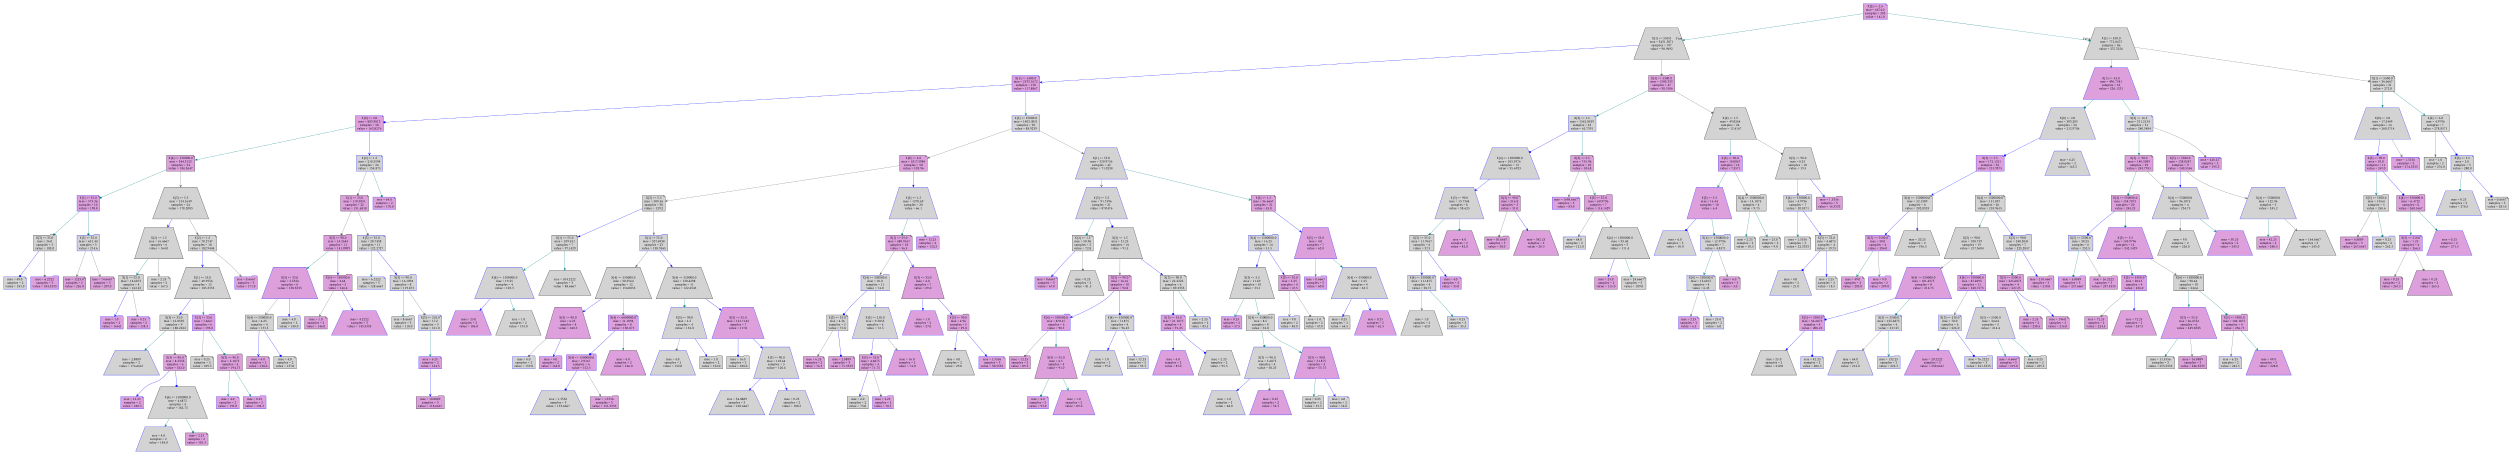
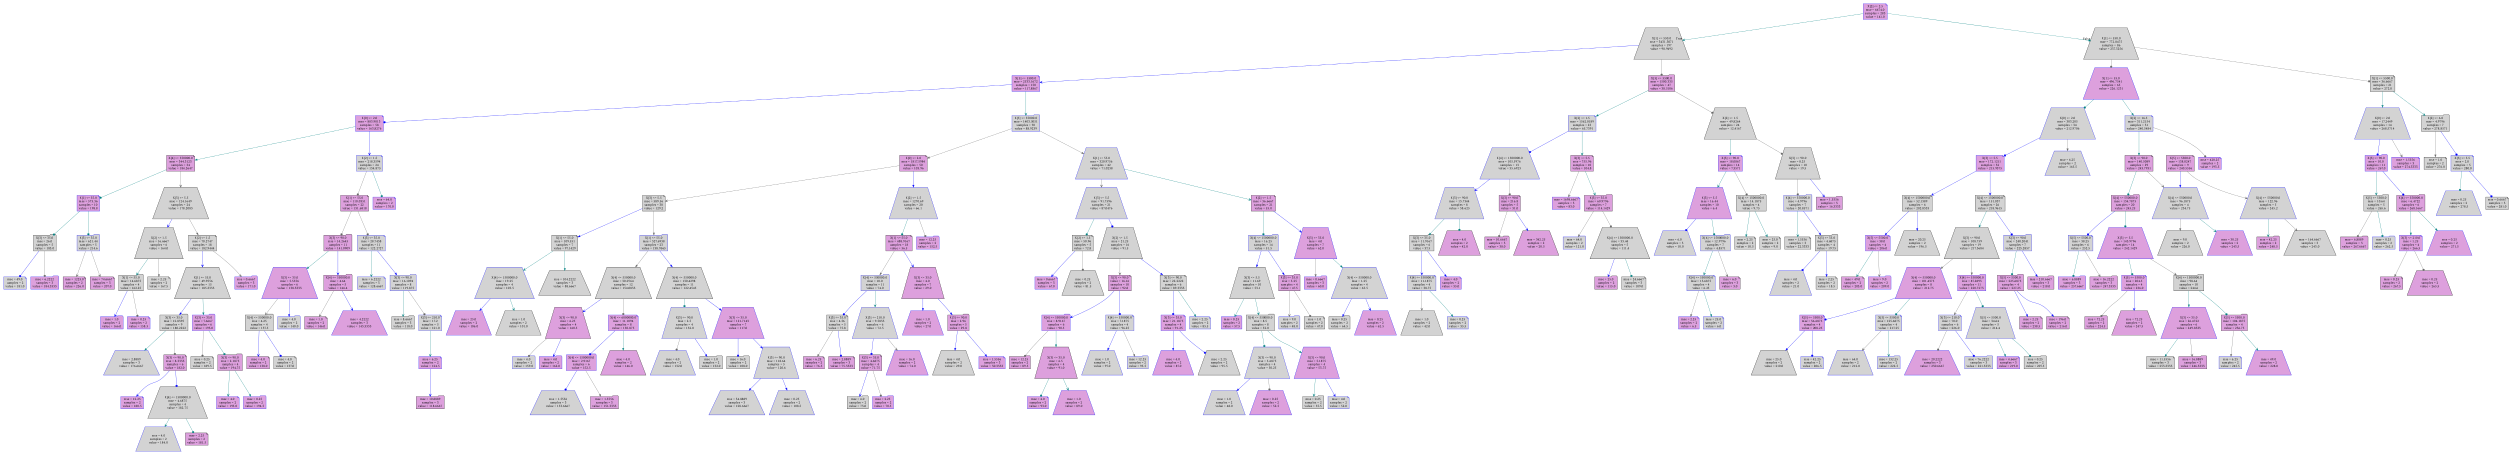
(1120, 283) -> (1120, 283)
